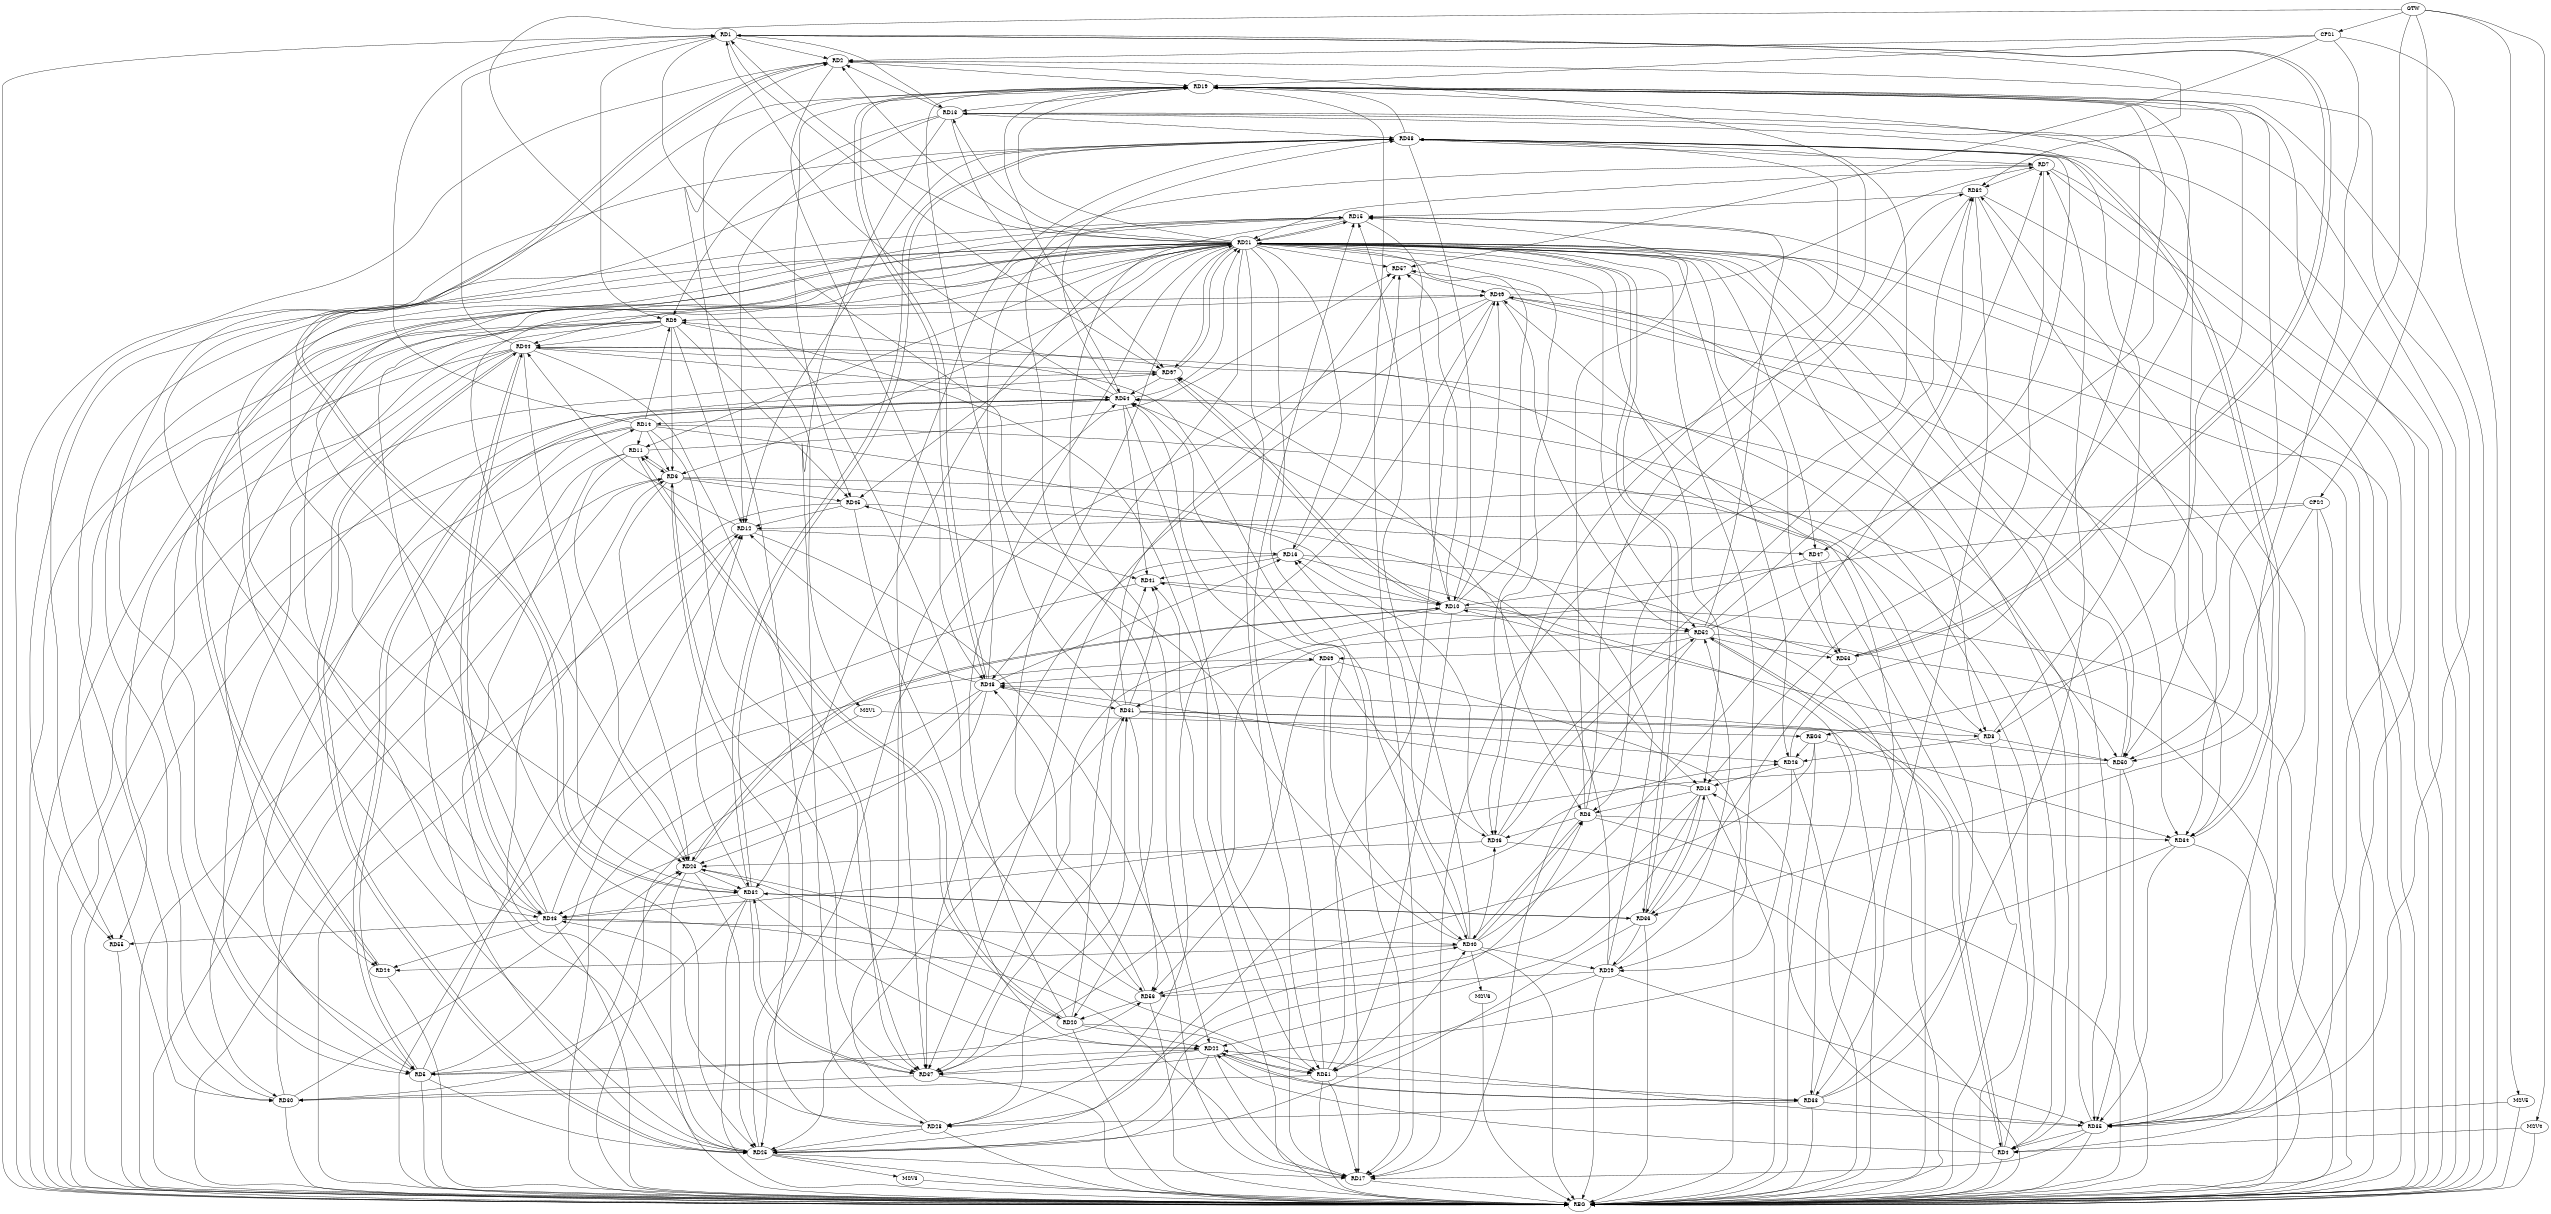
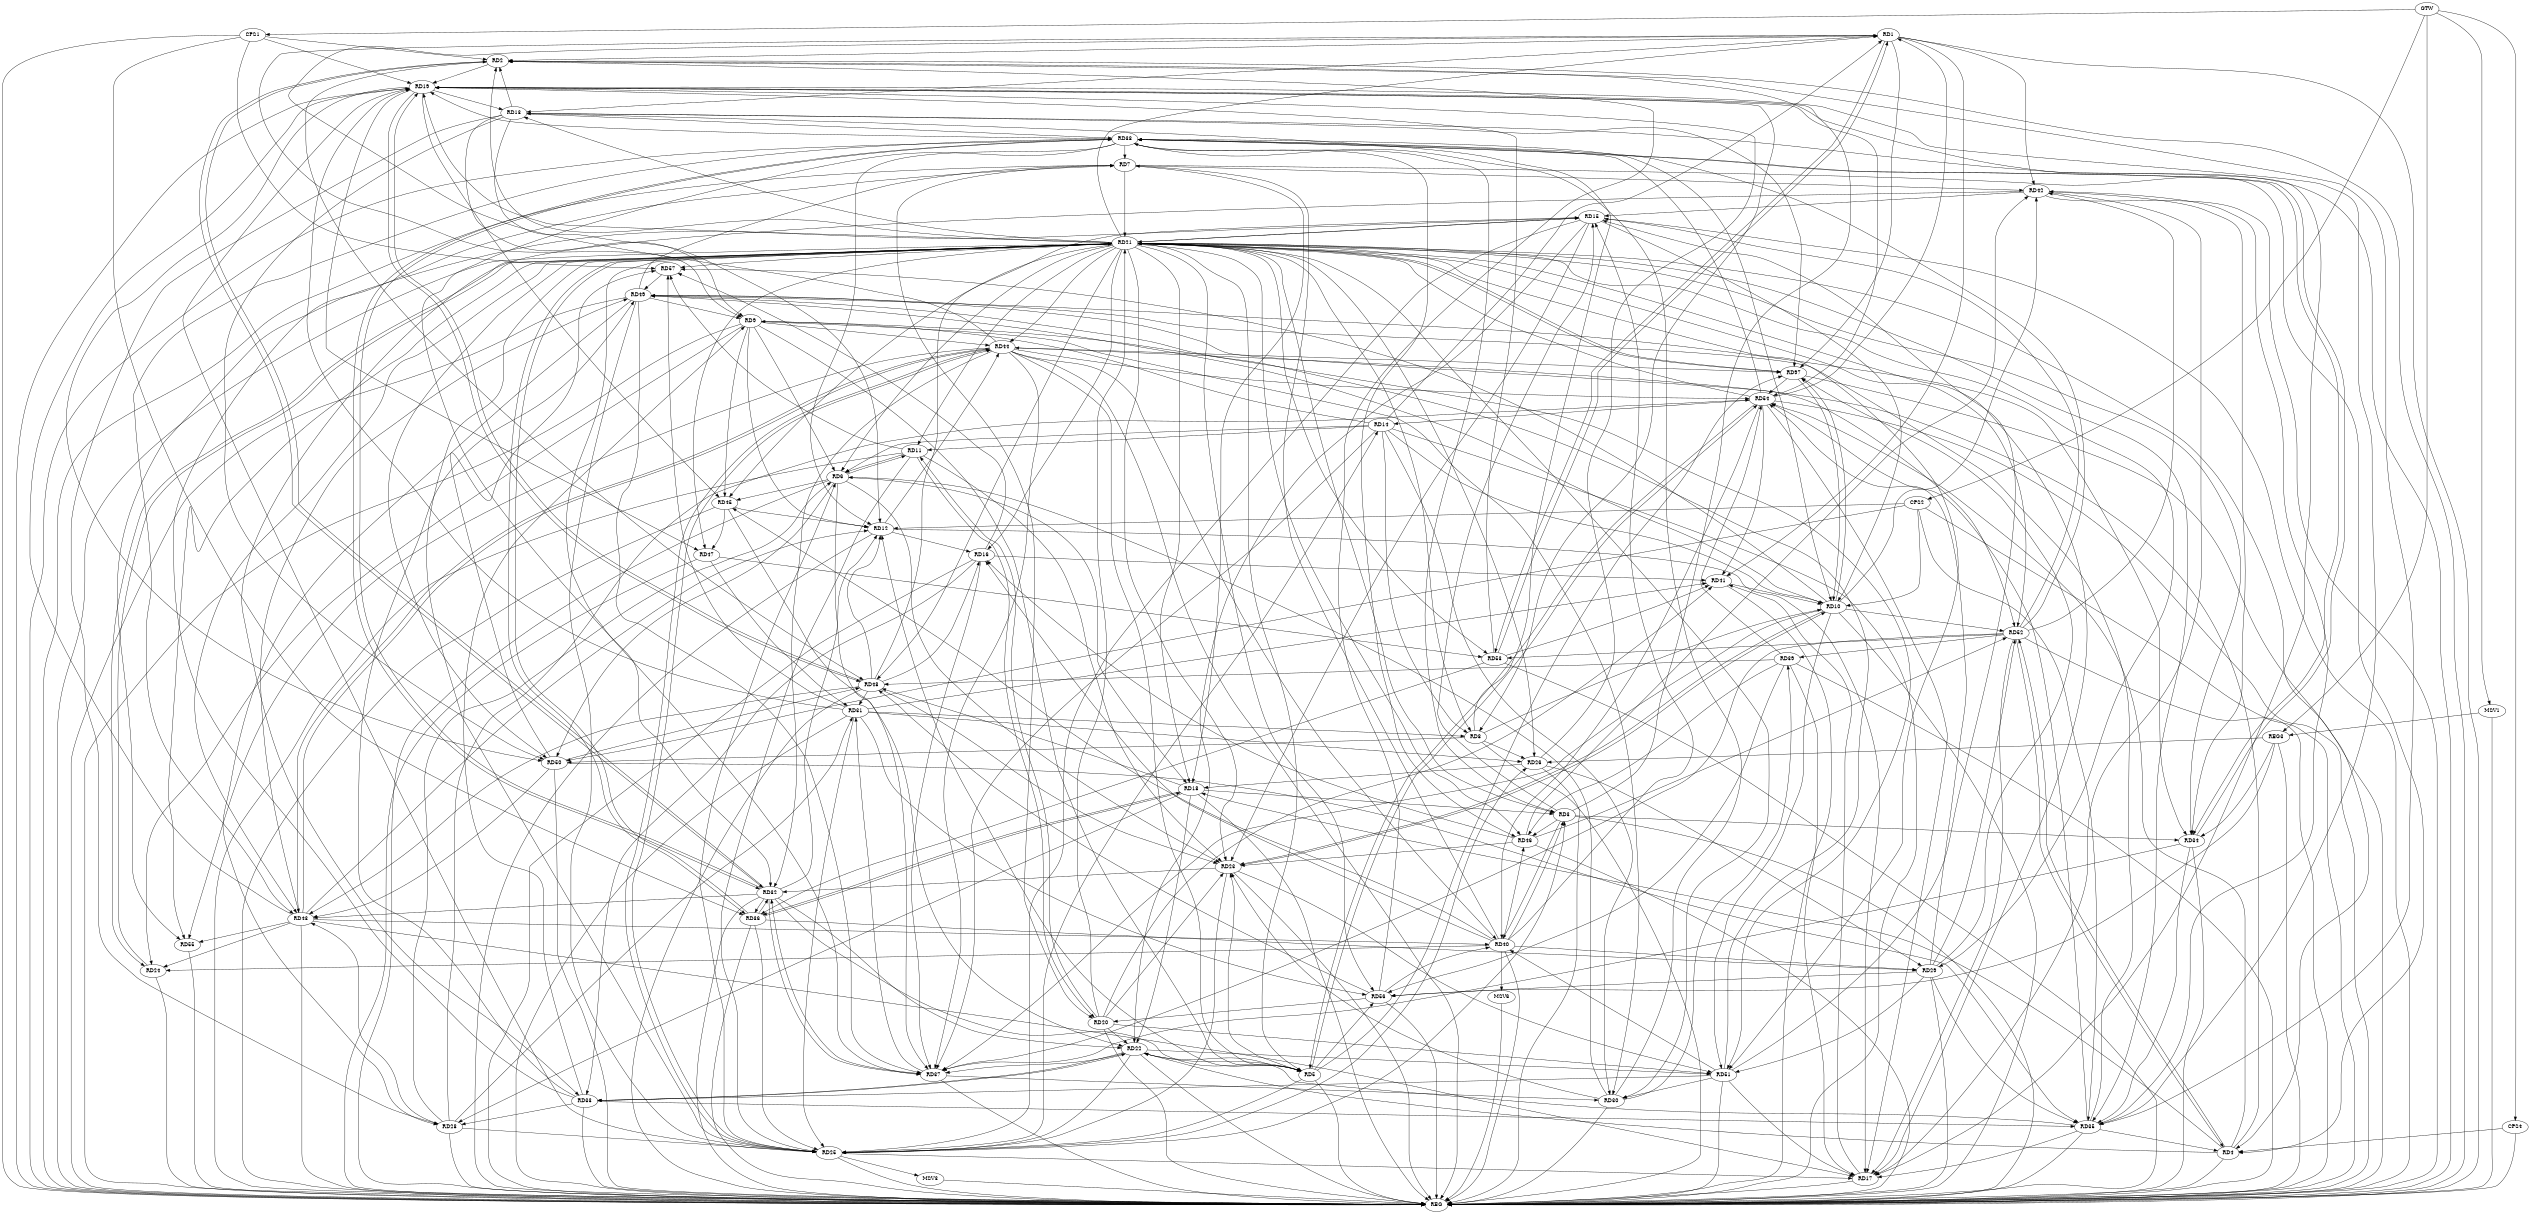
(1975, 191) -> (2036, 191)
(2521, 1101) -> none
(2535, 1127) -> (2515, 1127)
